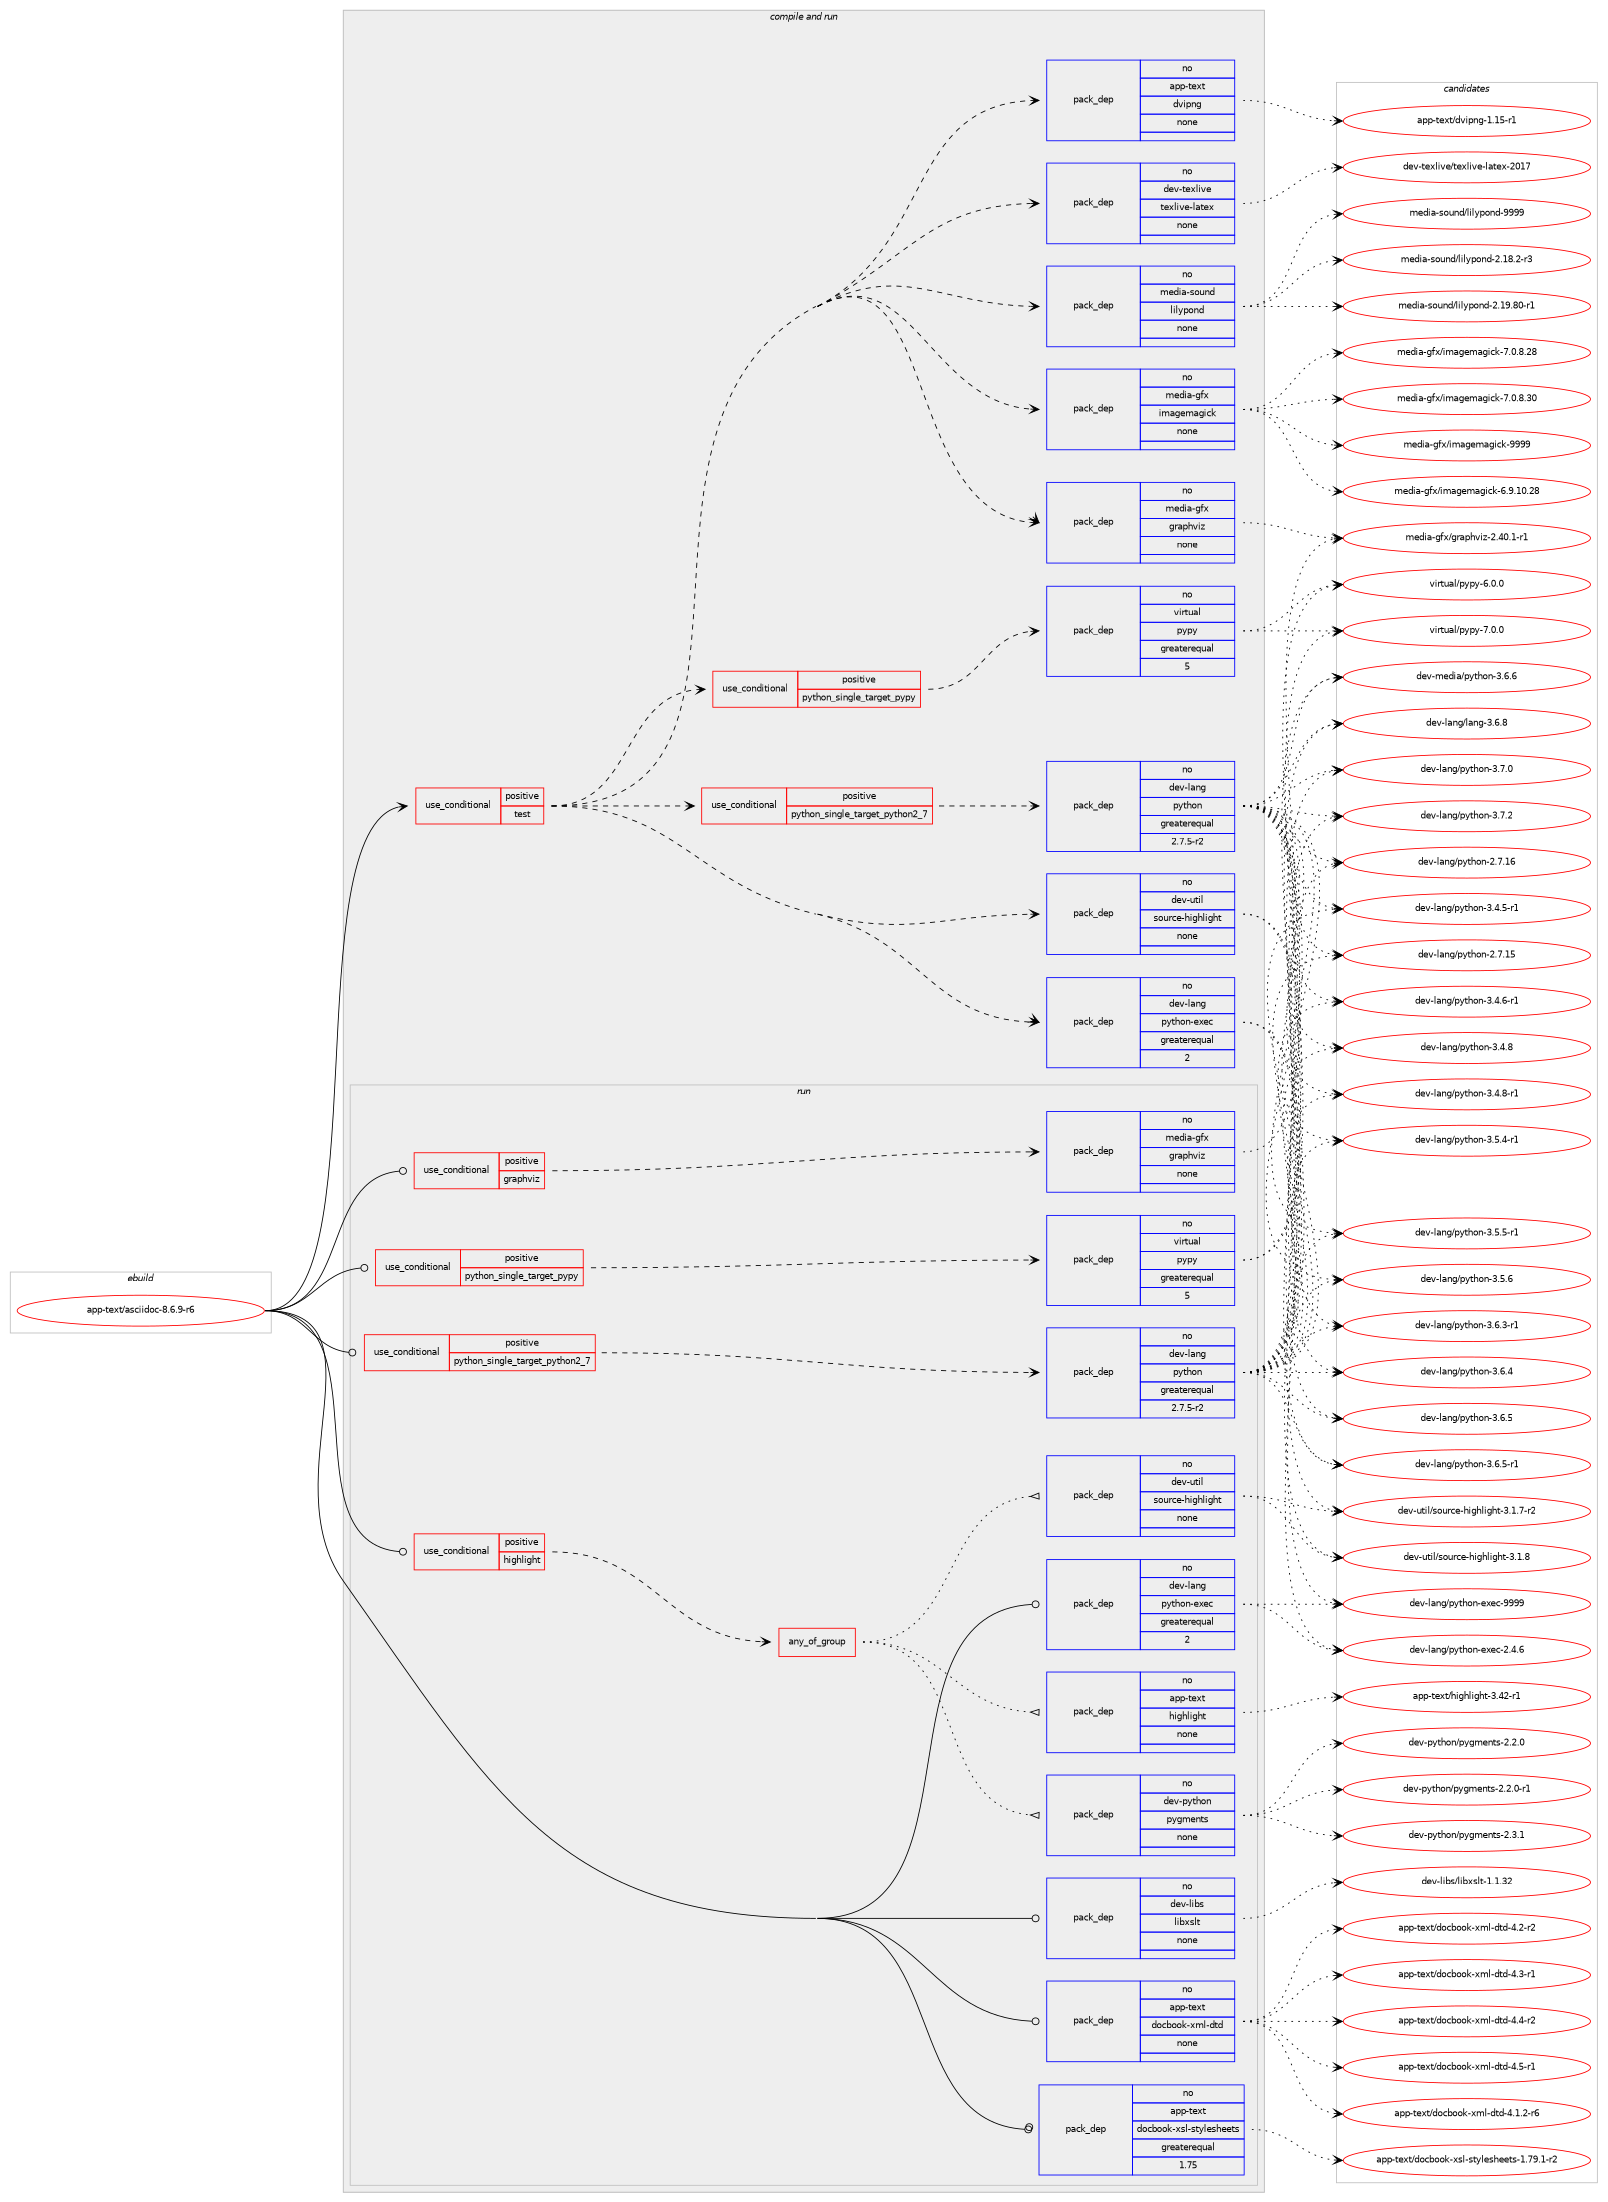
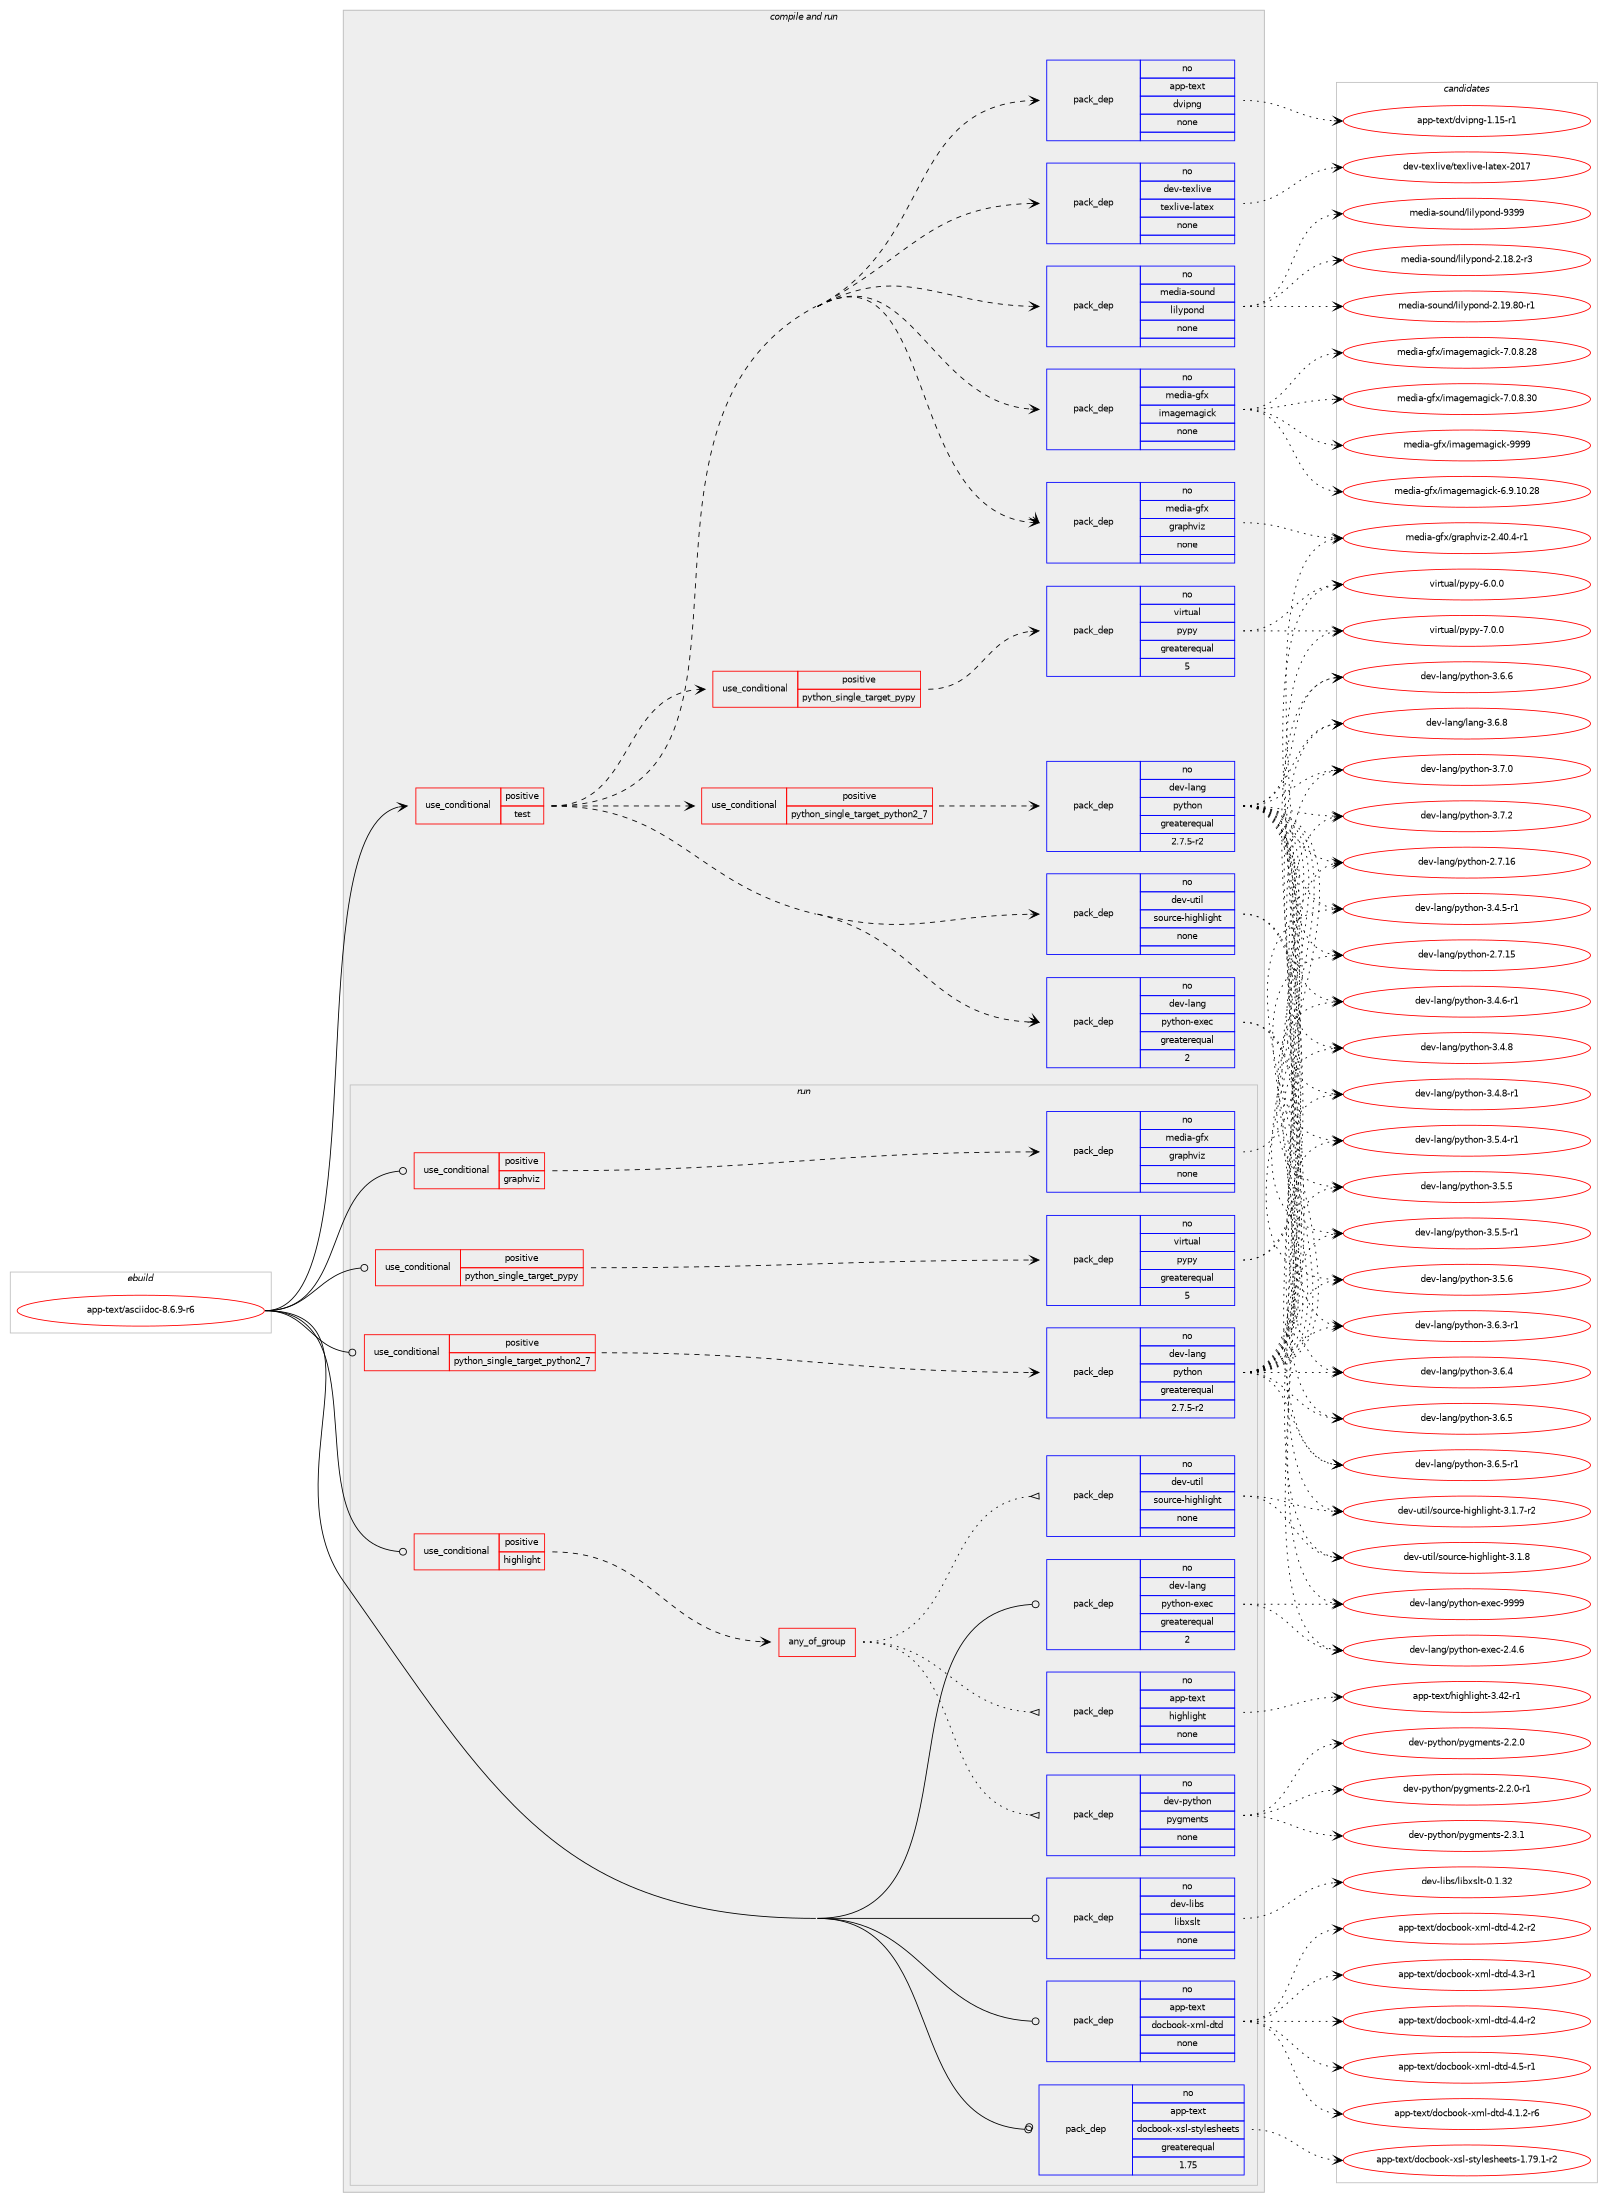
(1467, 214) -> (1467, 214)
(1467, 538) -> (1467, 538)
(1467, 677) -> (1467, 677)
none -> (1467, 1187)
(1467, 1882) -> (1467, 1882)
